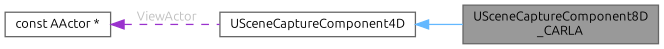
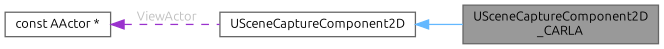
(318, 24) -> (318, 24)
(561, 24) -> (561, 24)
